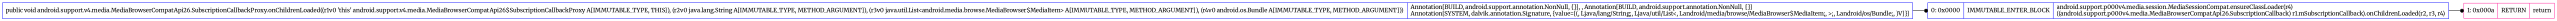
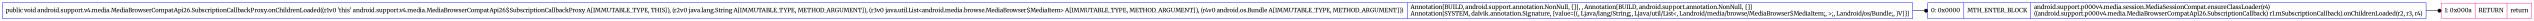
(2009, 10) -> (1997, 10)
